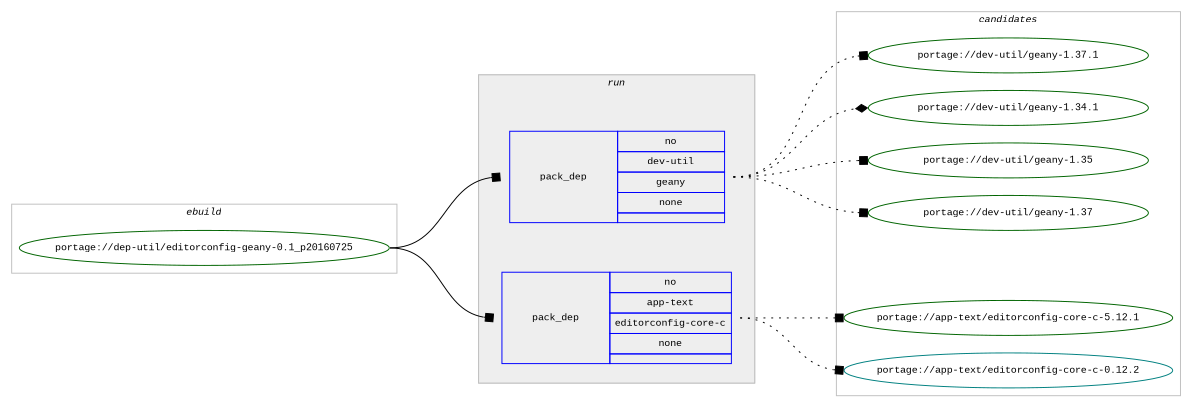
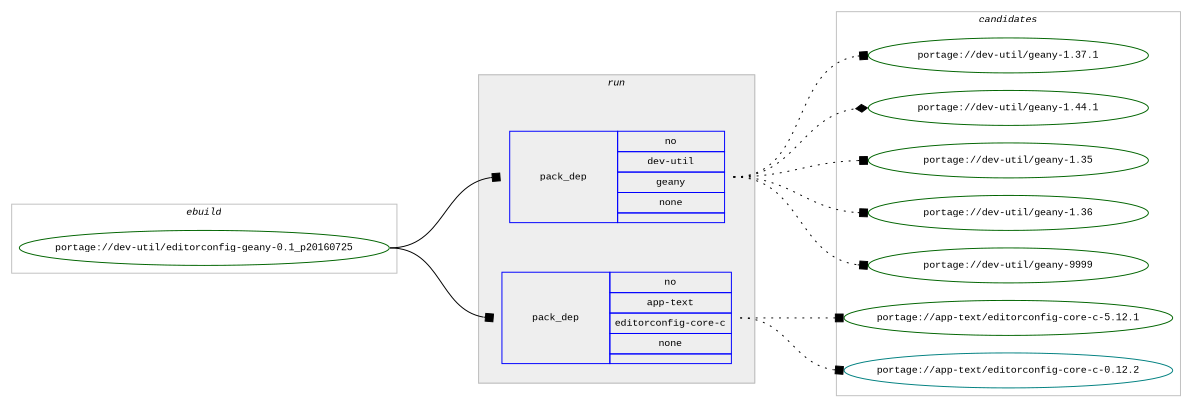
(1008, 108) -> (1008, 108)
(1008, 213) -> (1008, 213)
(204, 248) -> (204, 248)
none -> (1008, 265)
